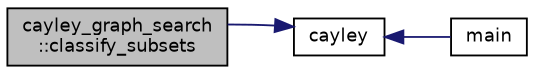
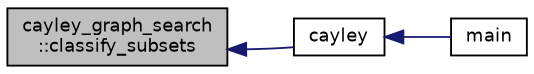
(251, 25) -> (270, 49)
